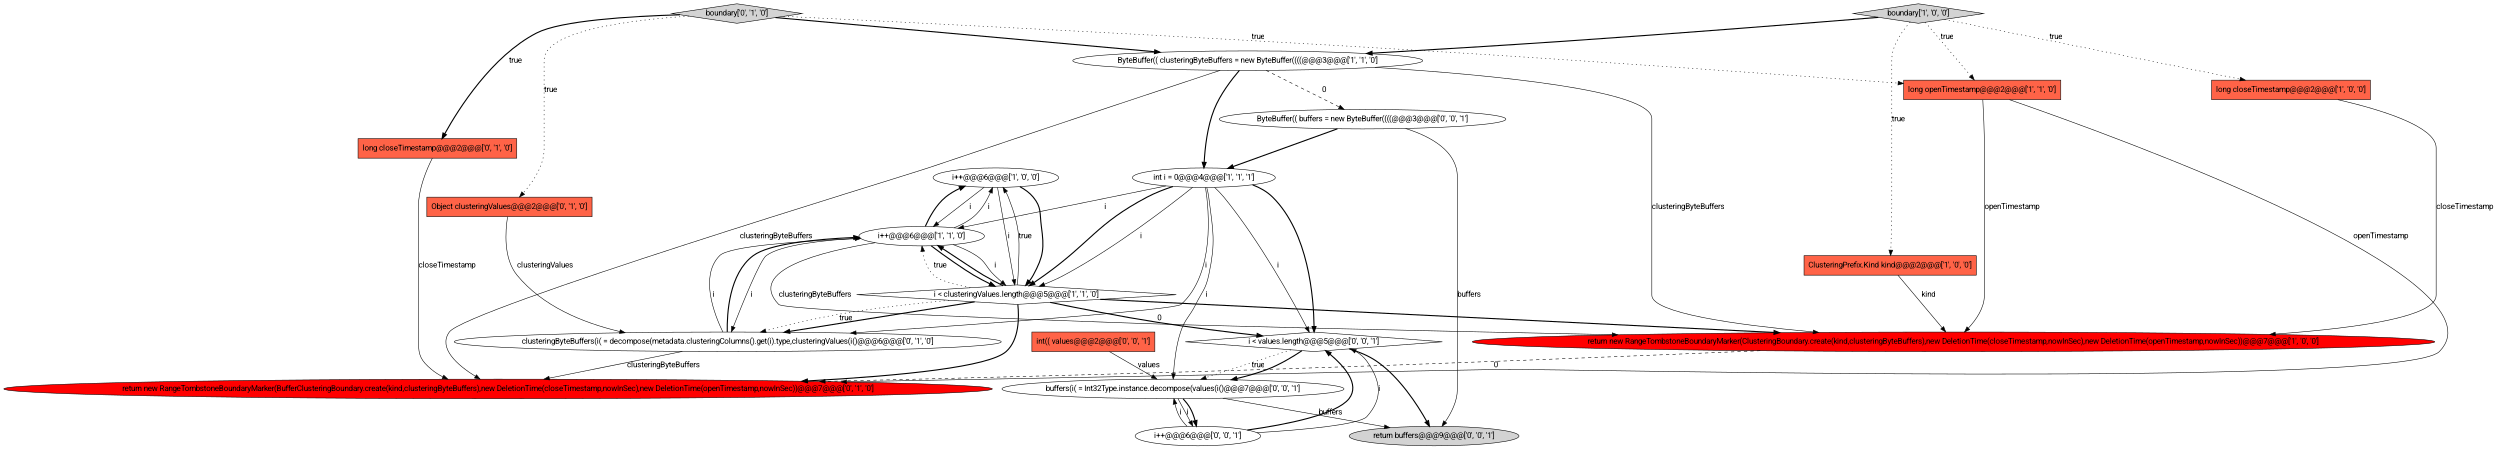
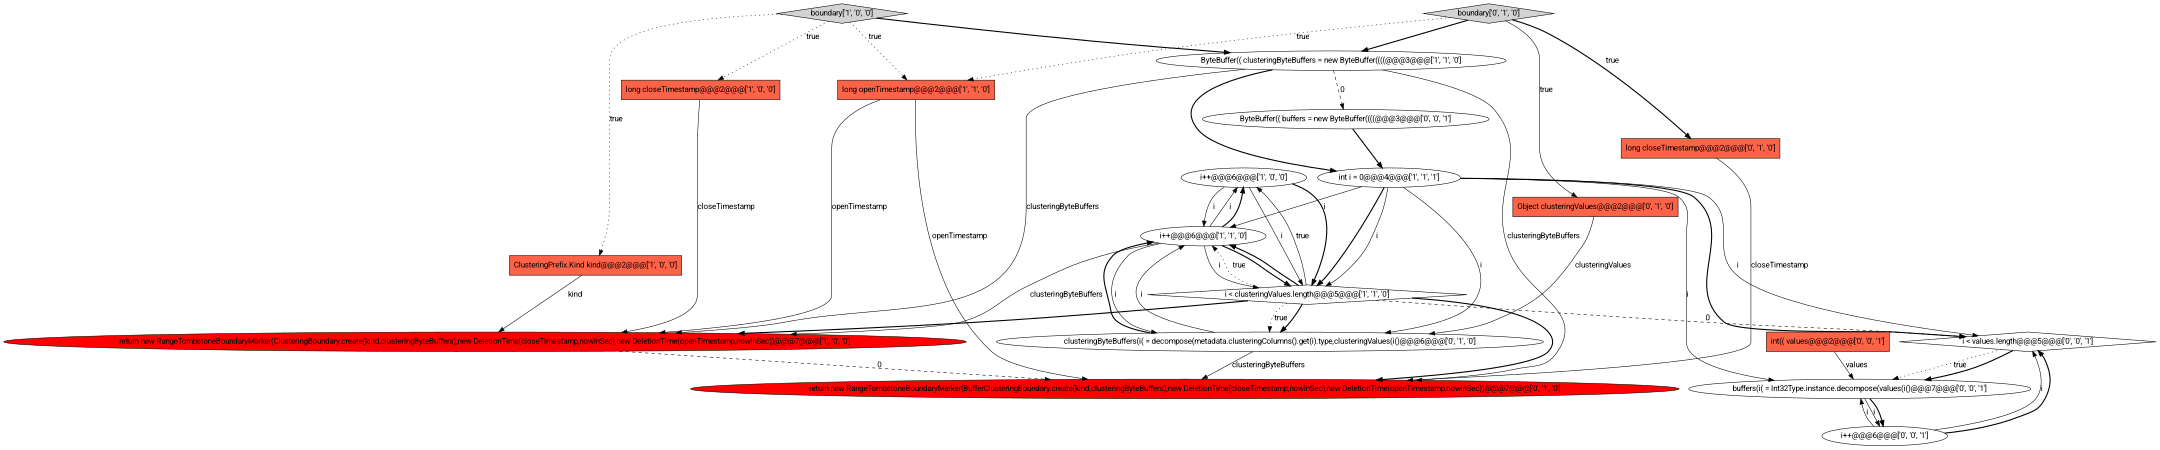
(548, 51) -> (1540, 106)
(1143, 320) -> (1668, 320)
(1434, 436) -> none
